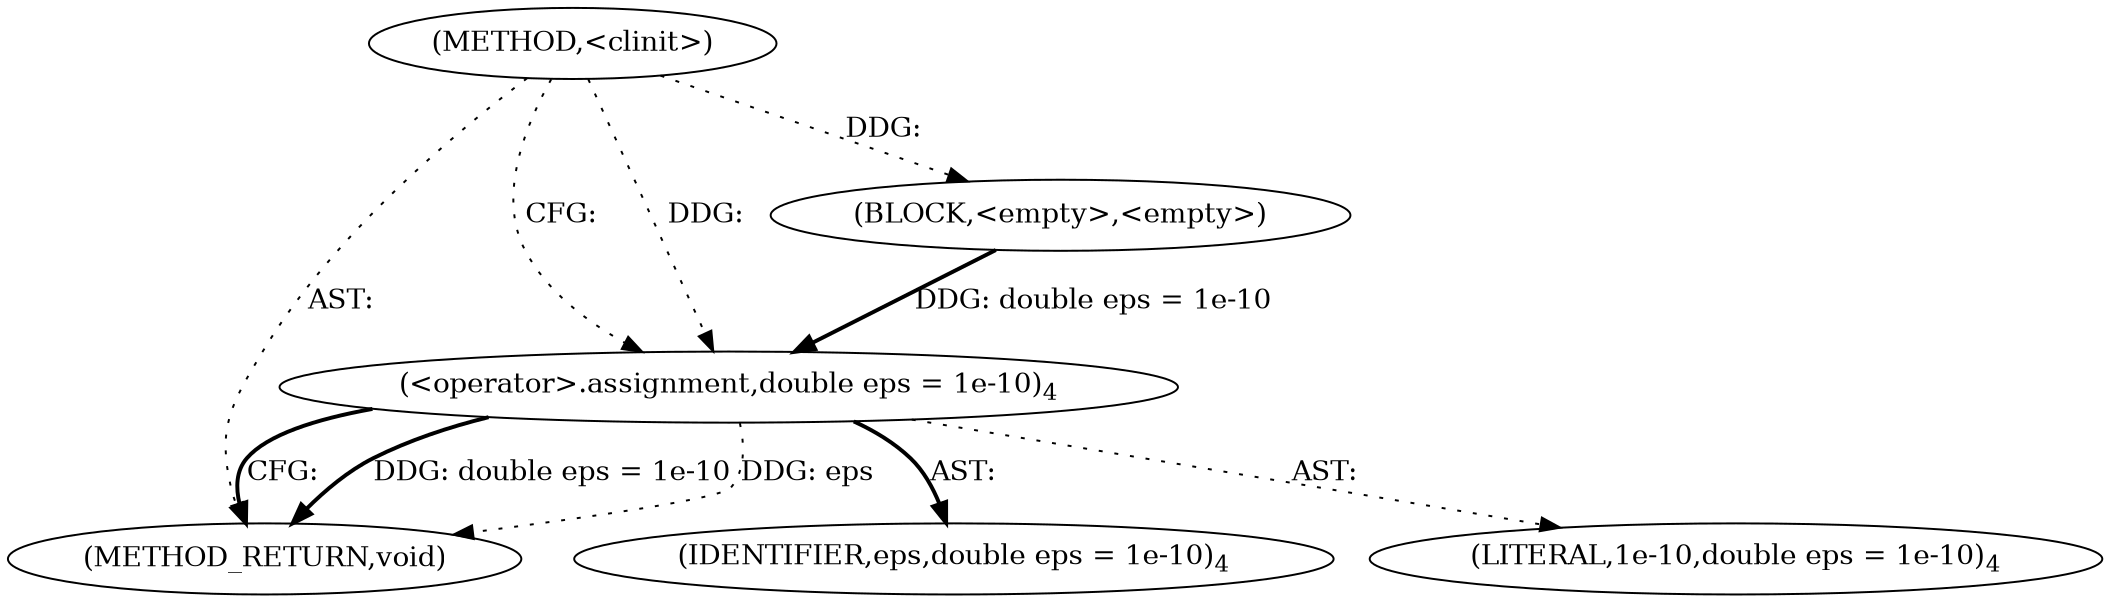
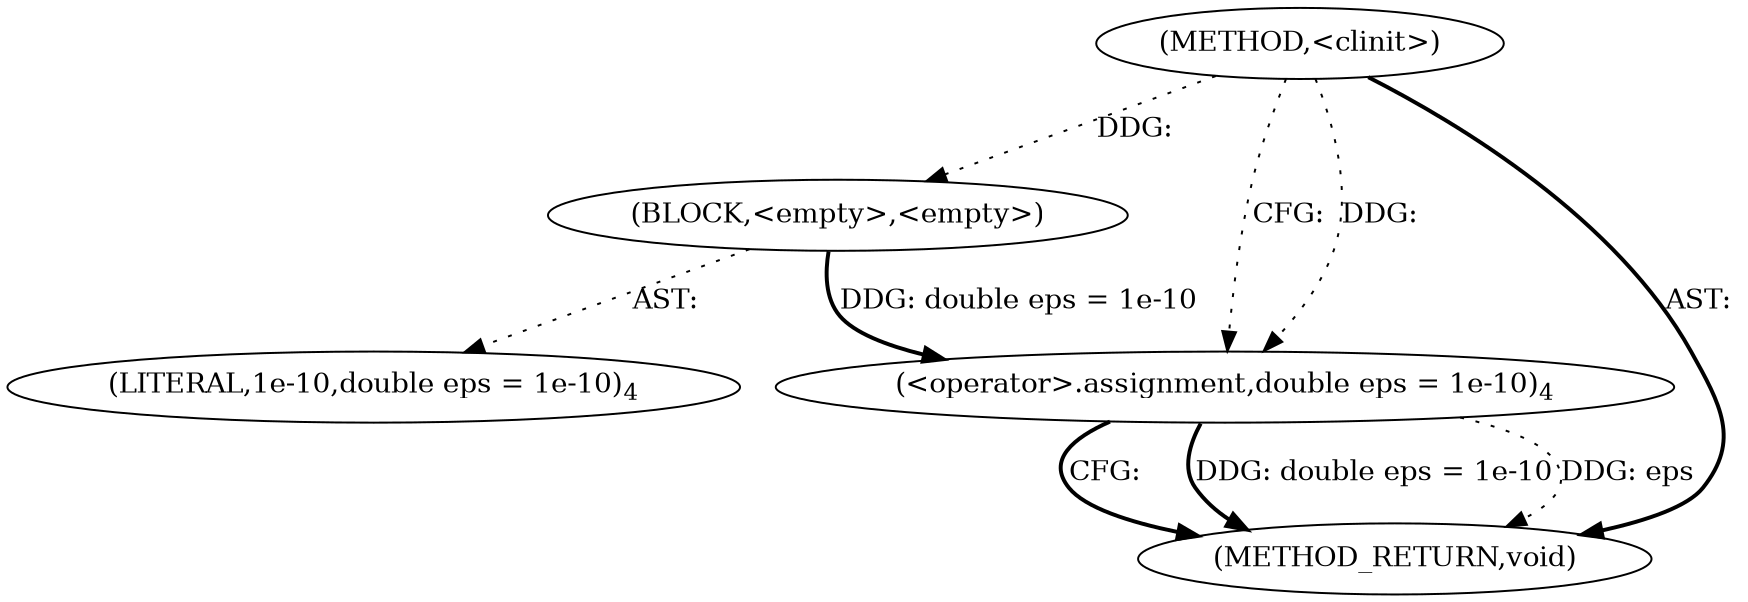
(327, 263) -> (1642, 283)
(1226, 472) -> (616, 297)
(954, 559) -> none
